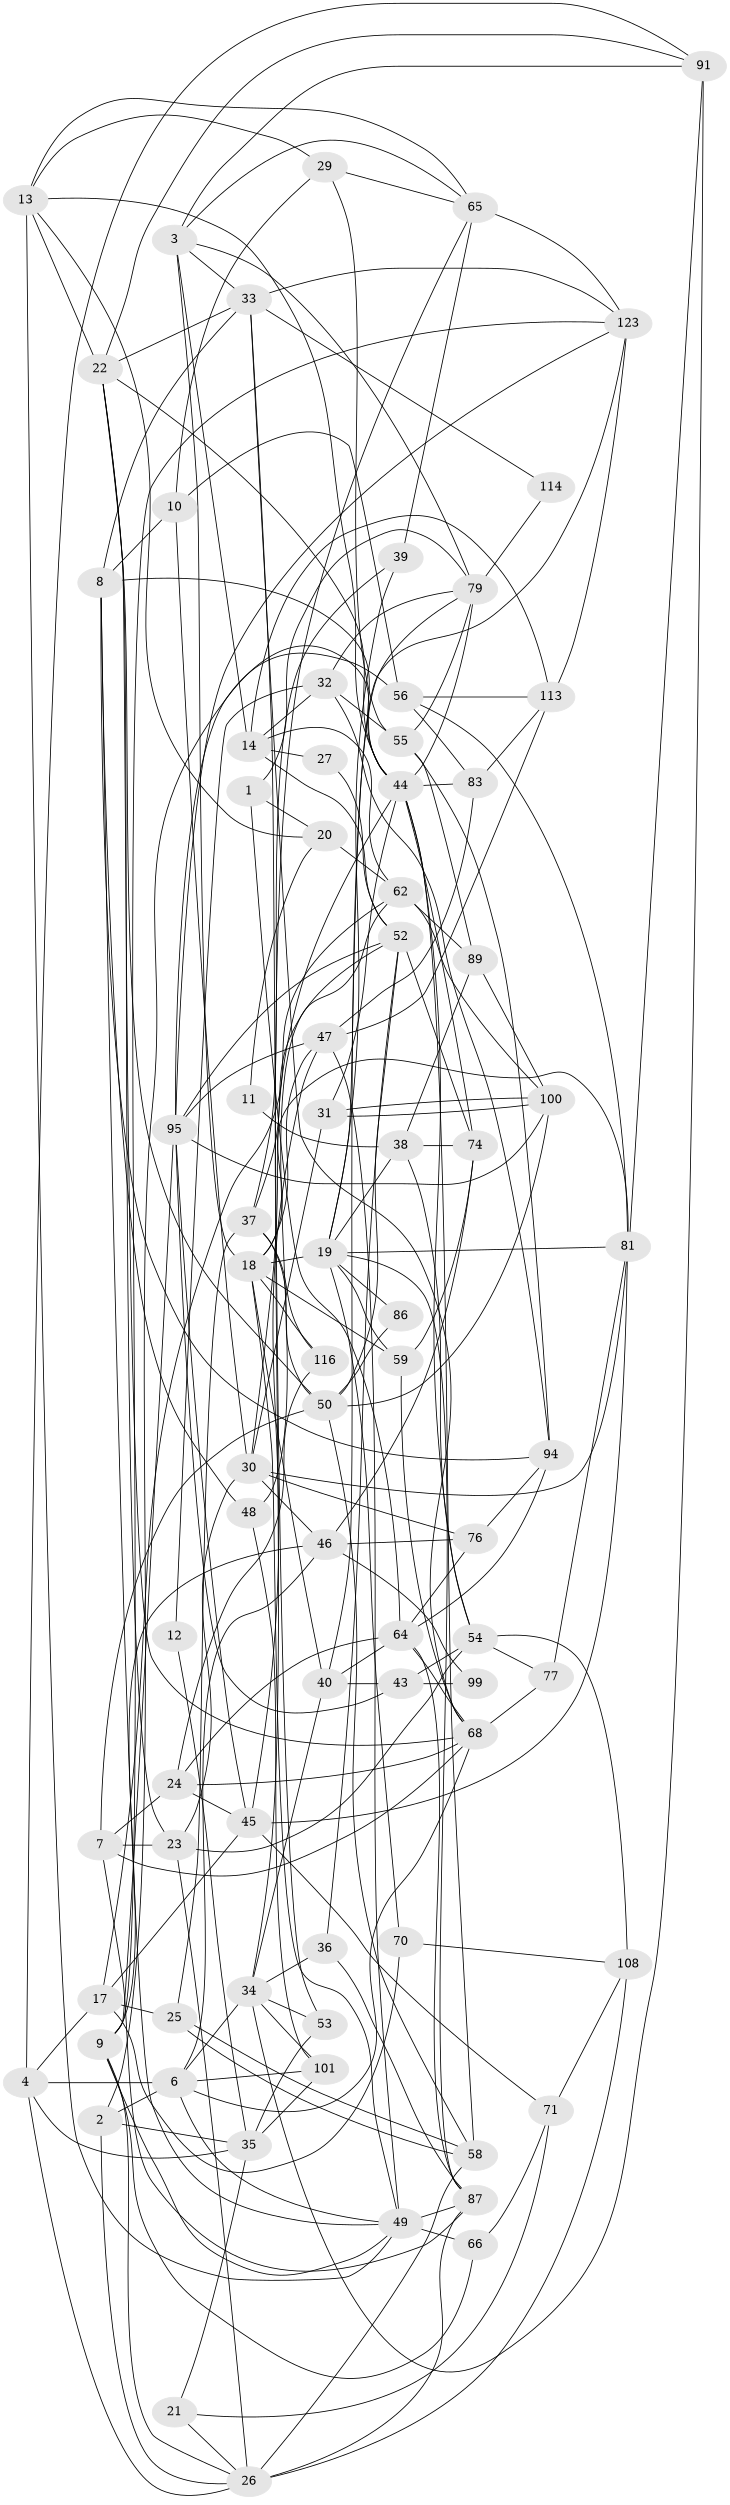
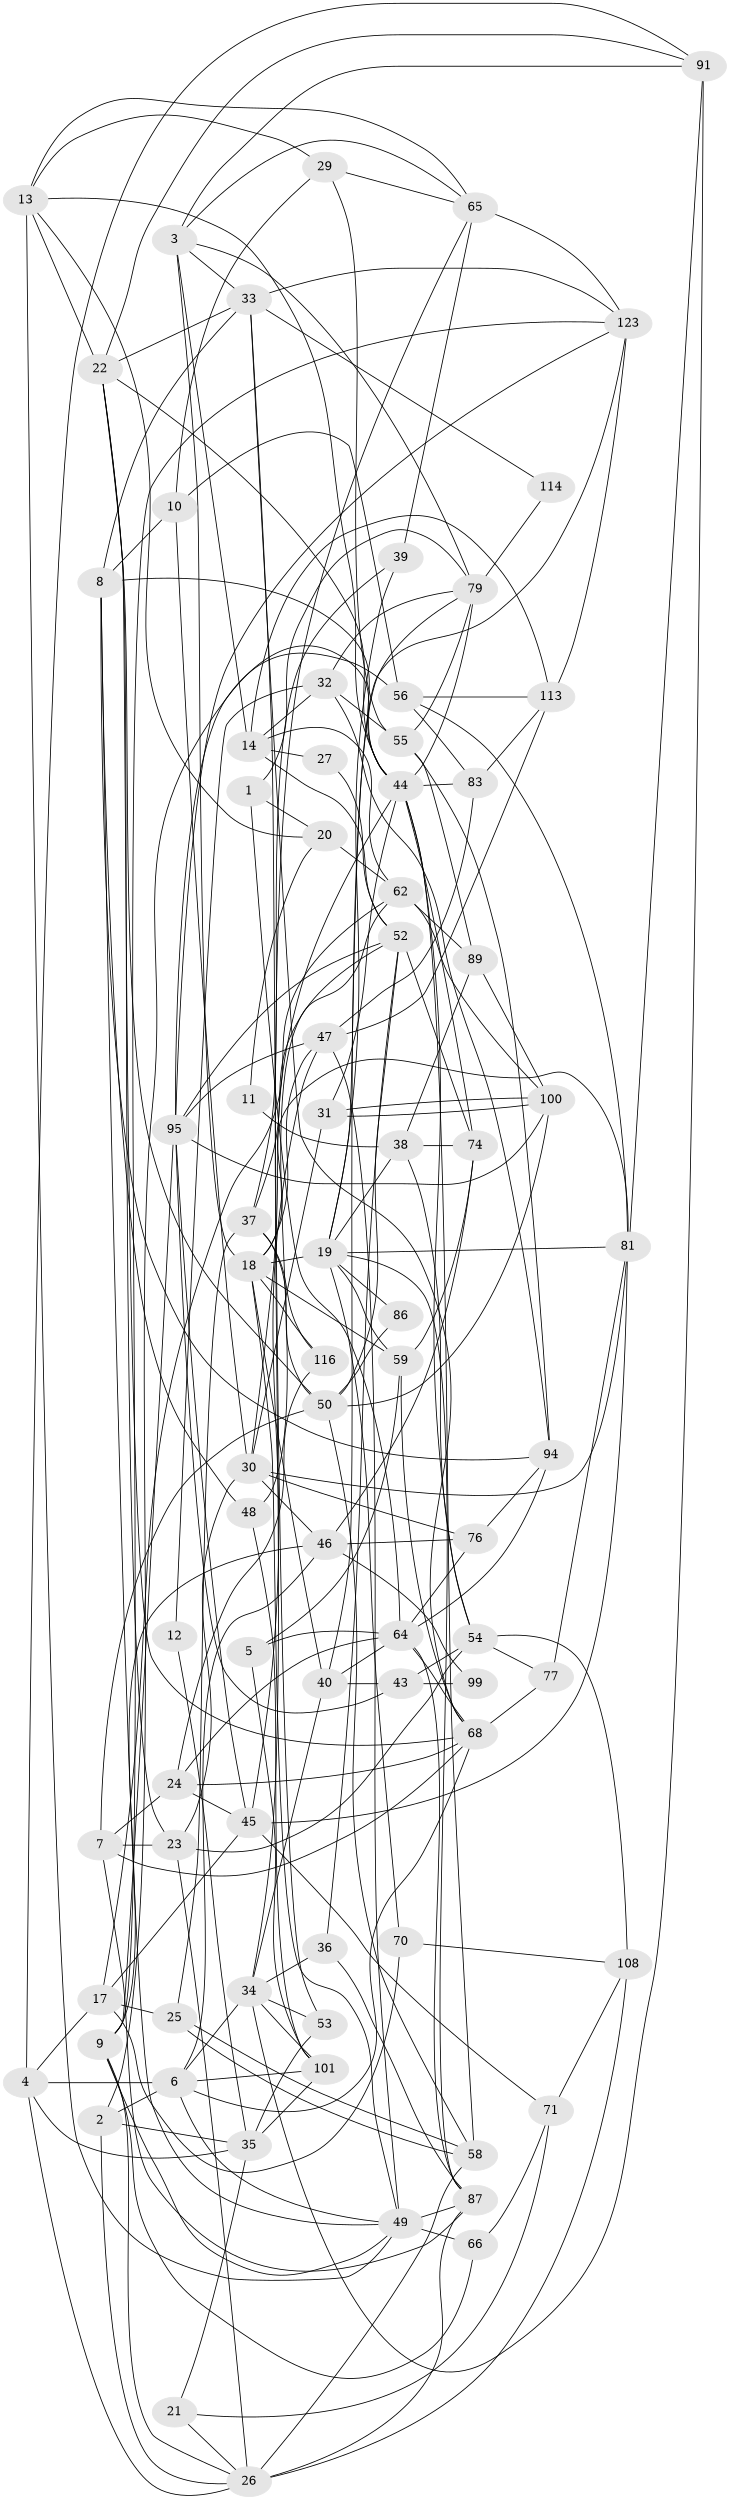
none -> (249, 1652)
